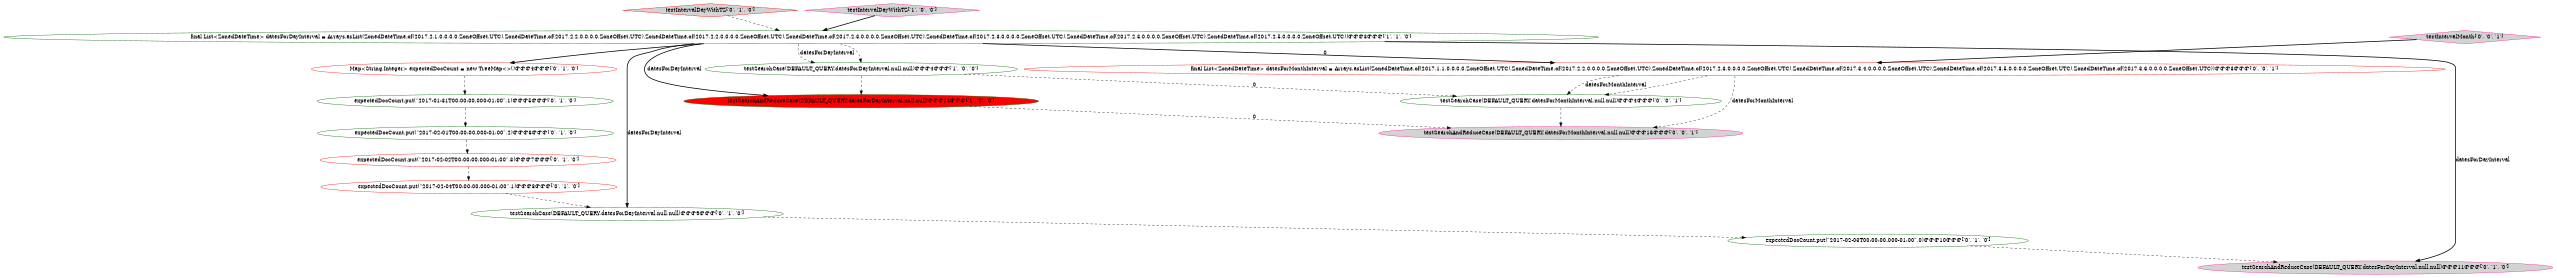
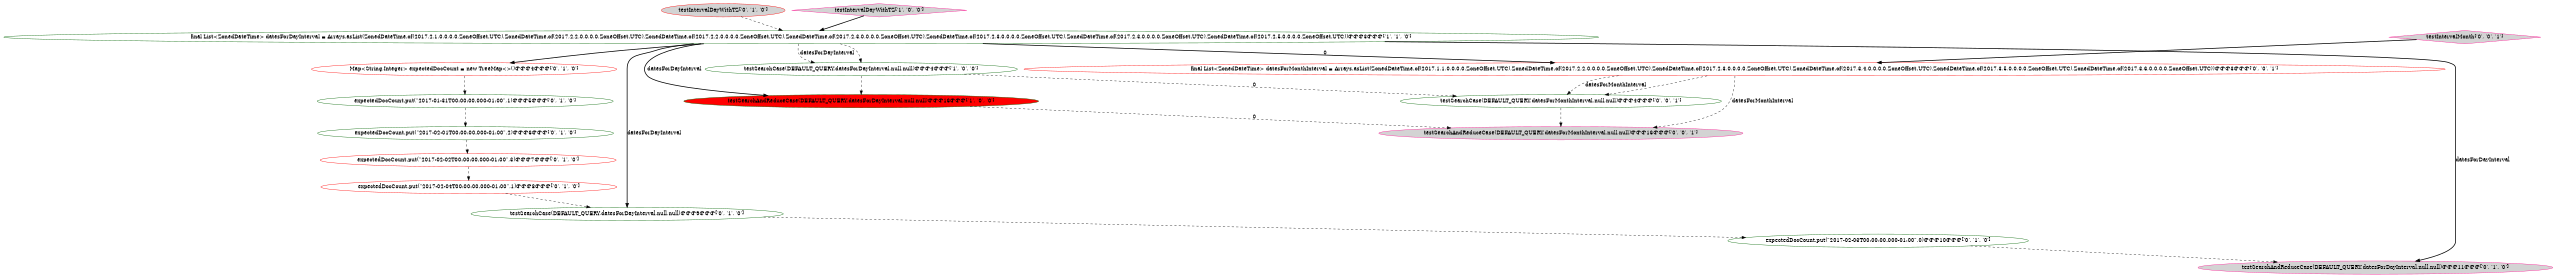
(710, 10) -> (723, 10)
